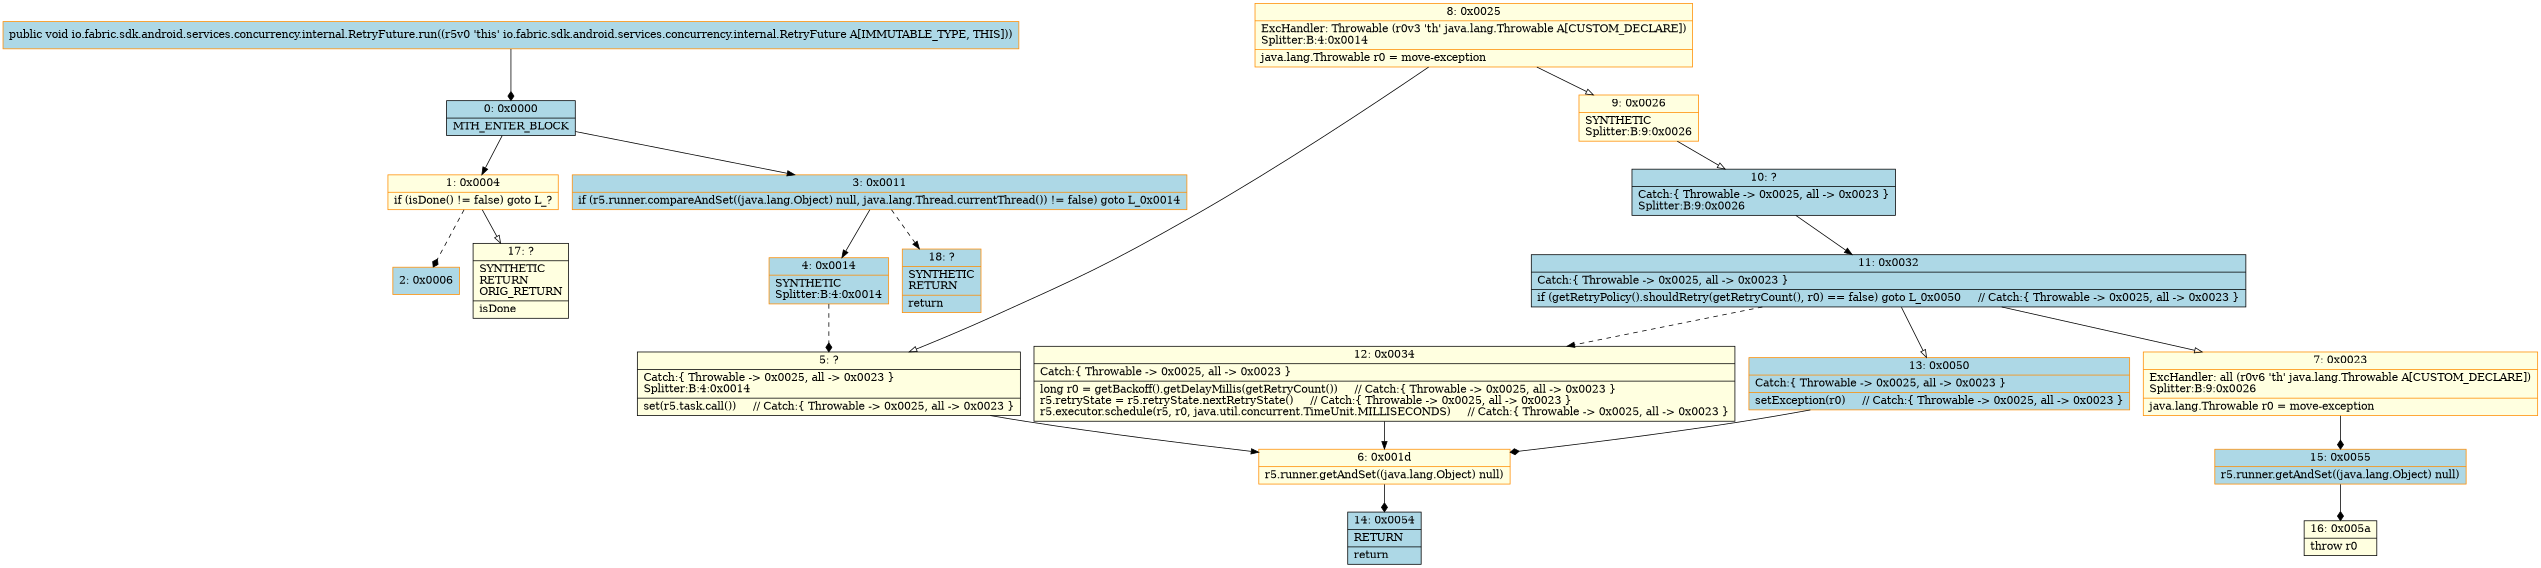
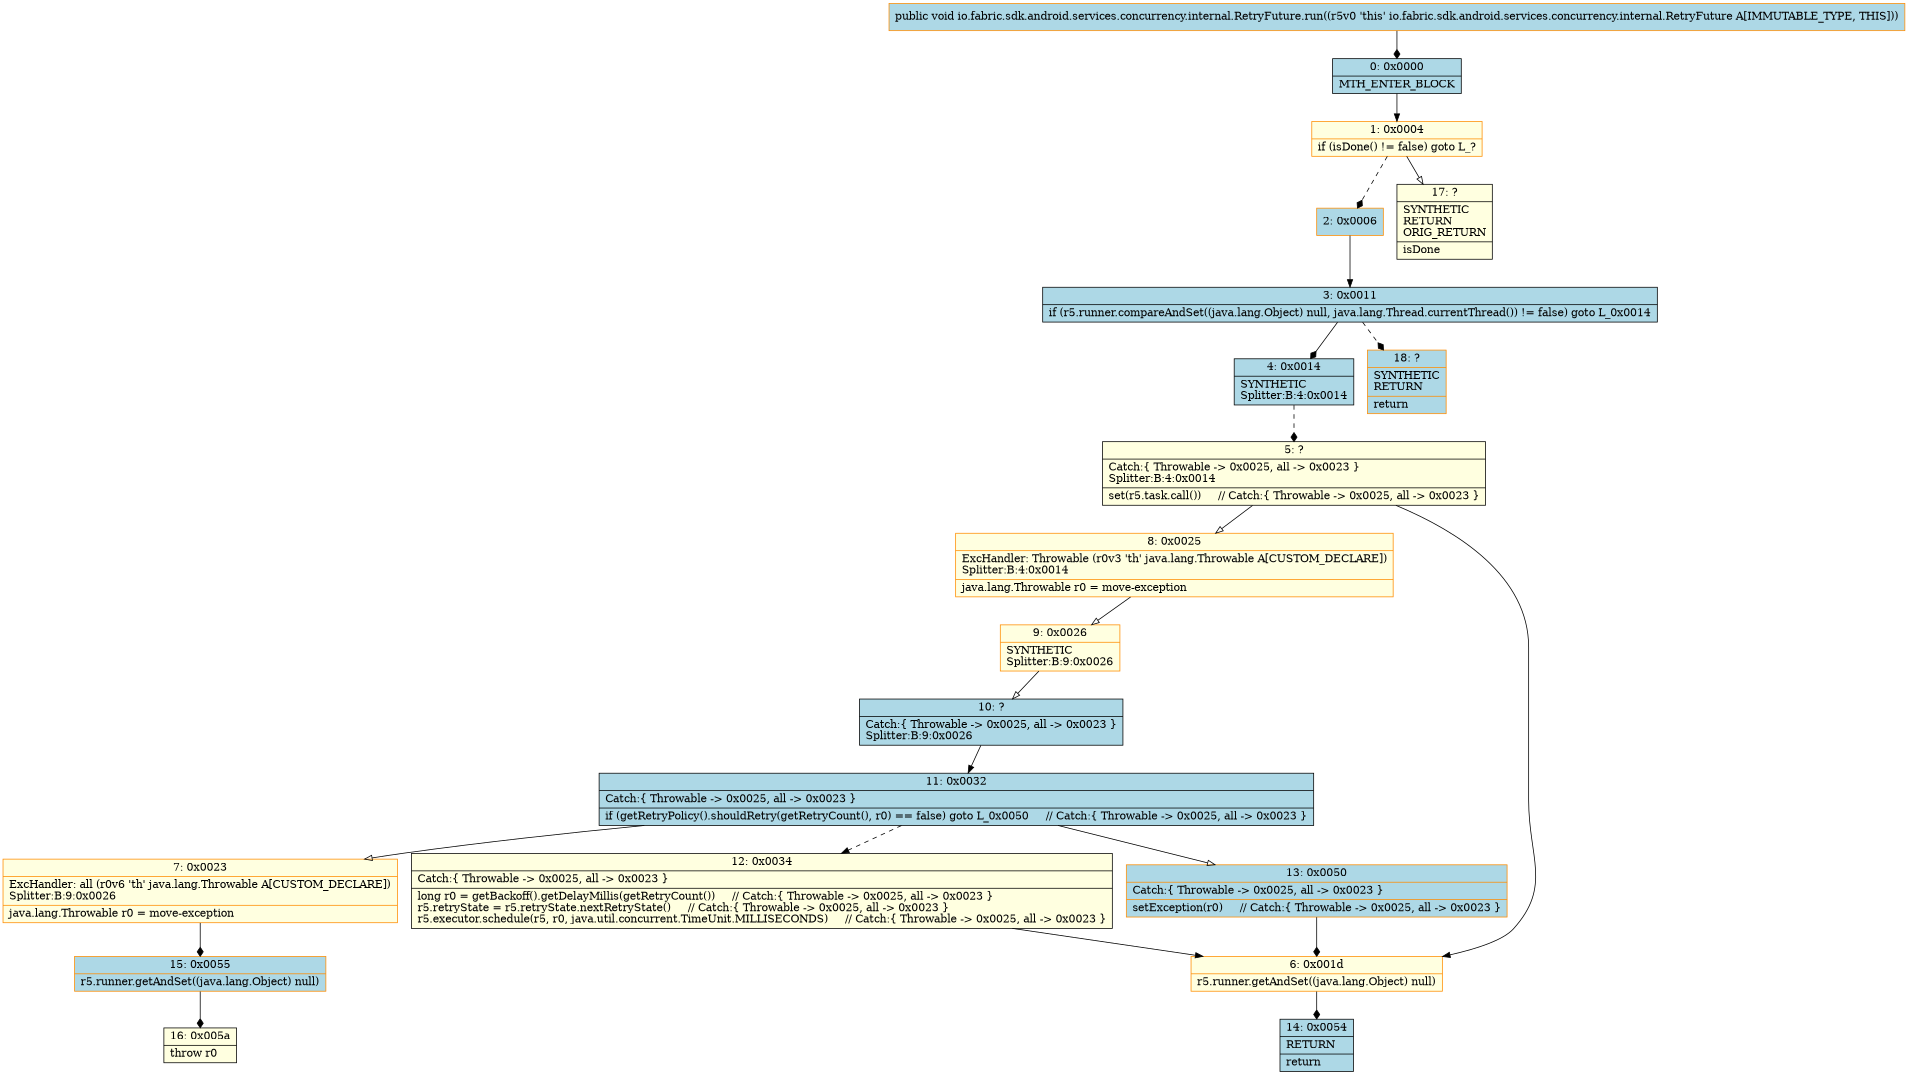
(681, 152) -> (1350, 258)
(880, 192) -> (1350, 305)
(1181, 223) -> (1237, 517)
(903, 226) -> (1370, 332)
(858, 230) -> (1327, 337)
(829, 281) -> (1294, 382)
